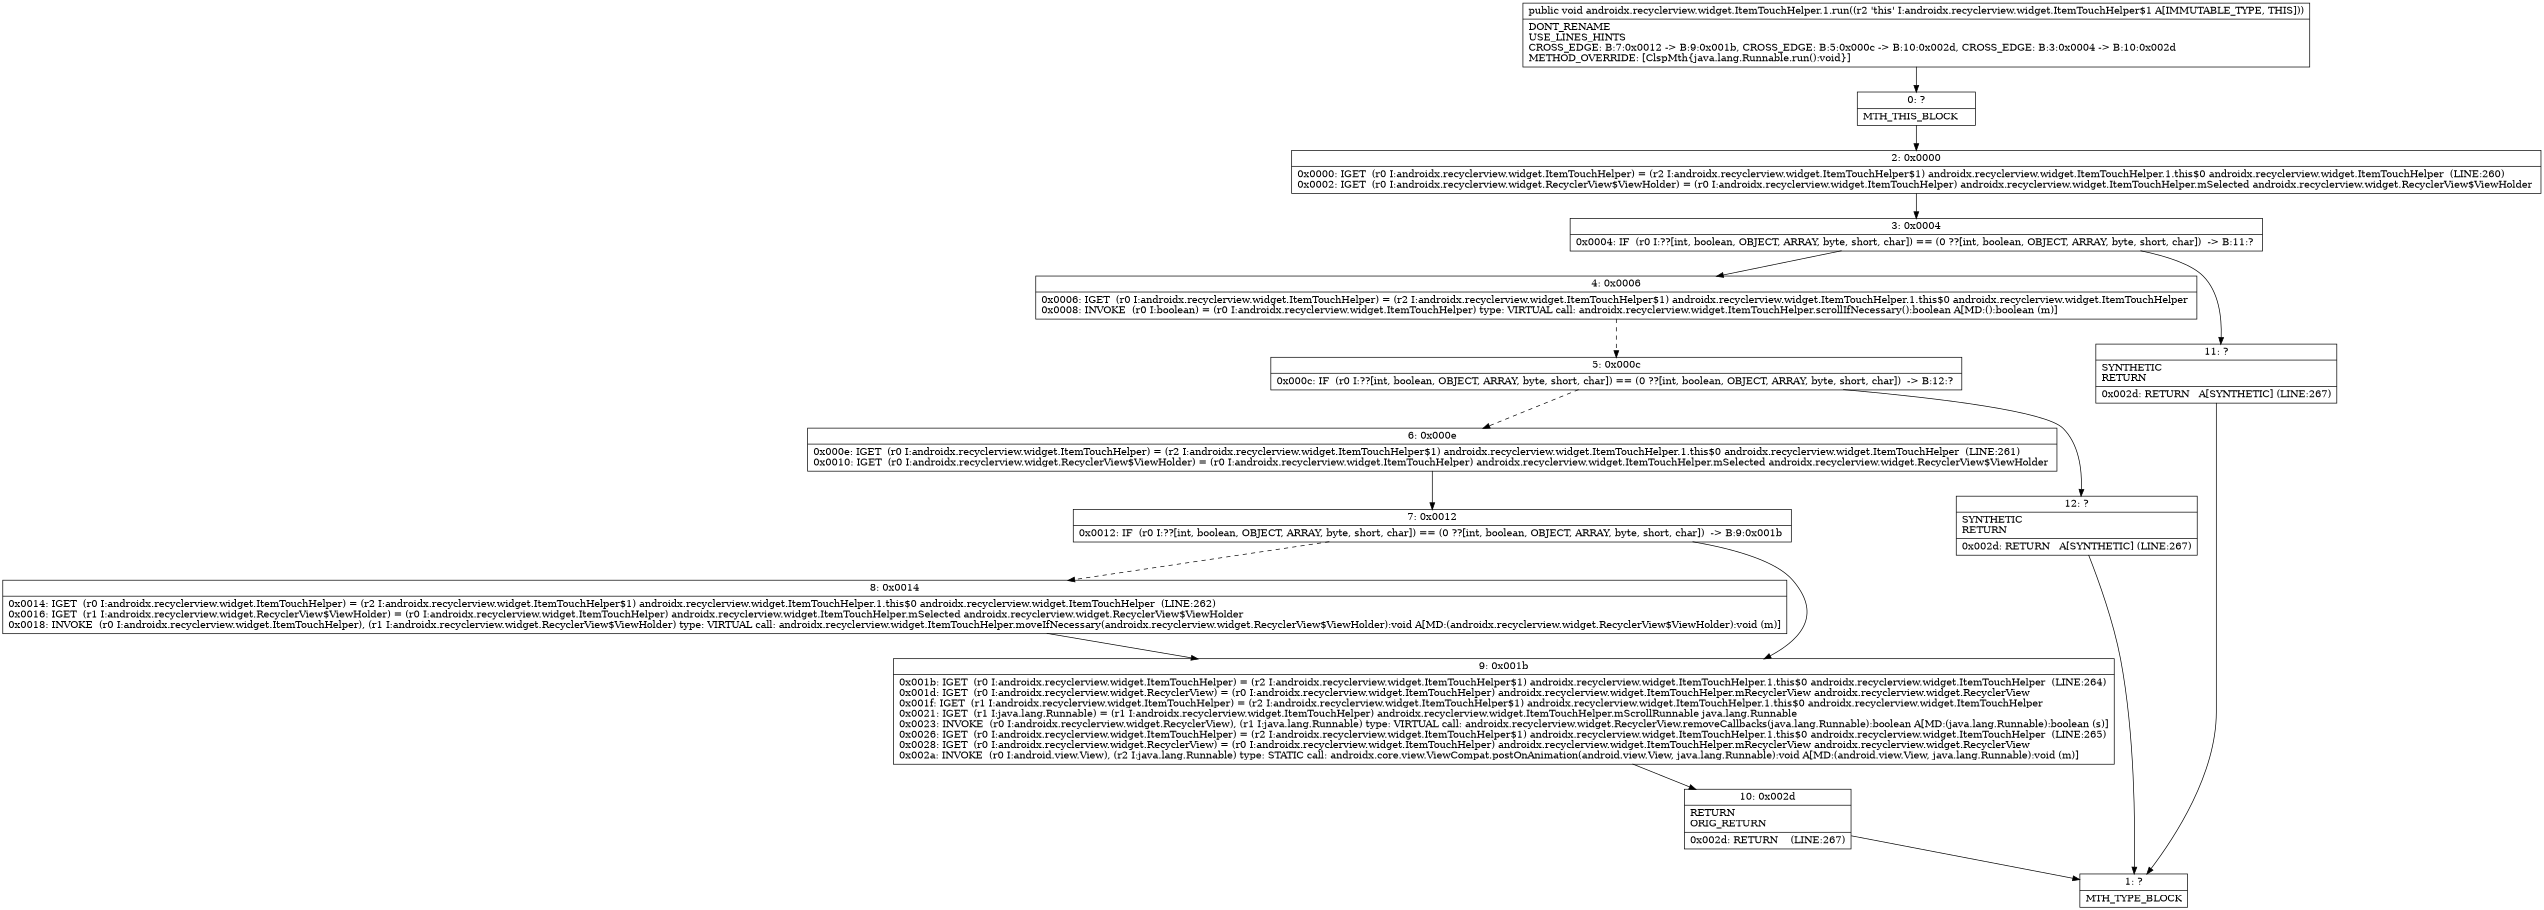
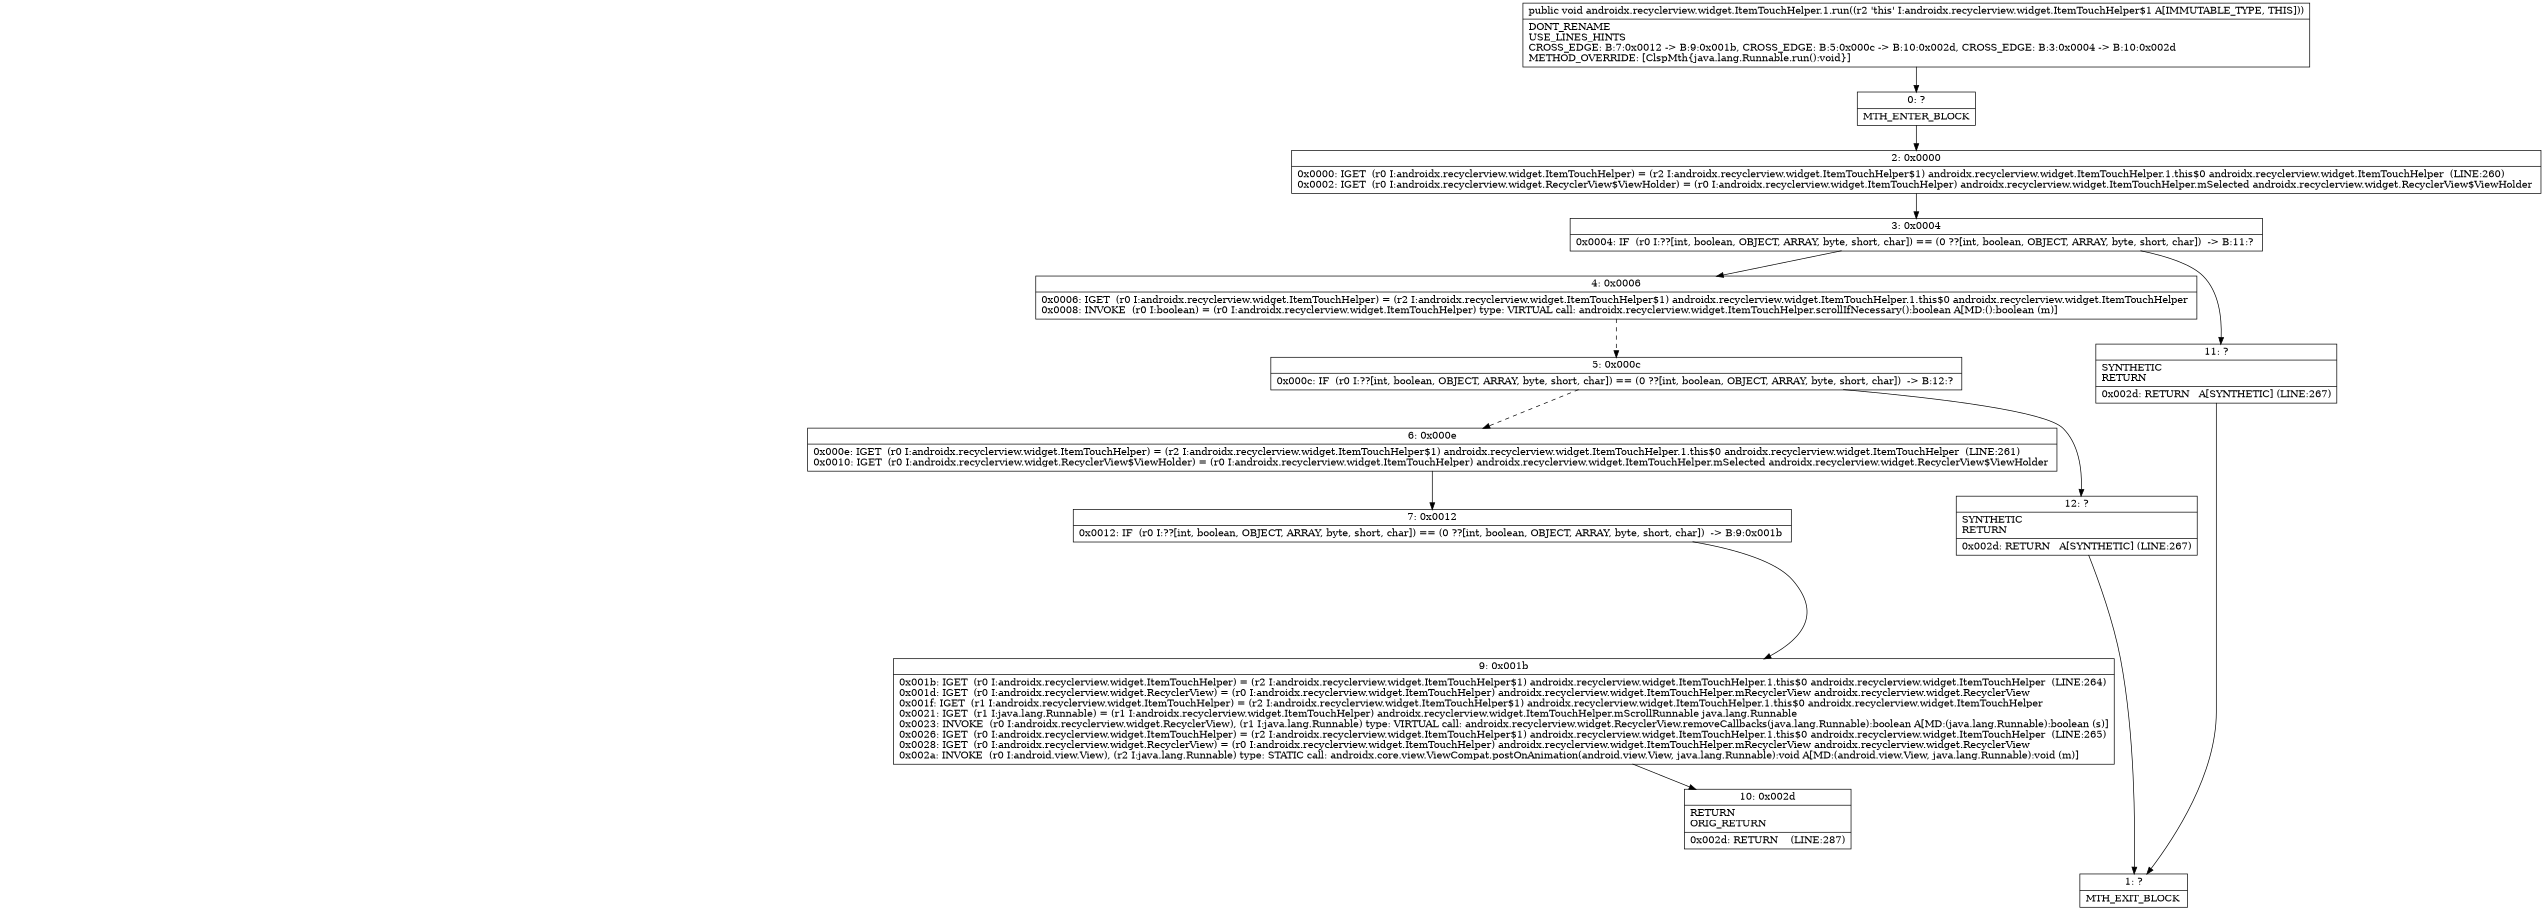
(1910, 117) -> (1916, 117)
(895, 607) -> none
(1768, 840) -> (1768, 840)
(1962, 857) -> none
(2134, 899) -> (2133, 899)
